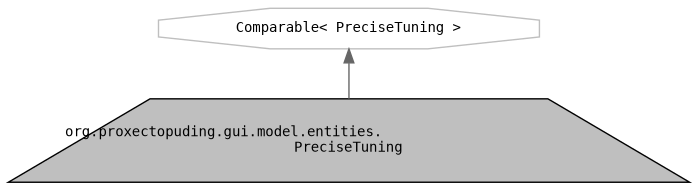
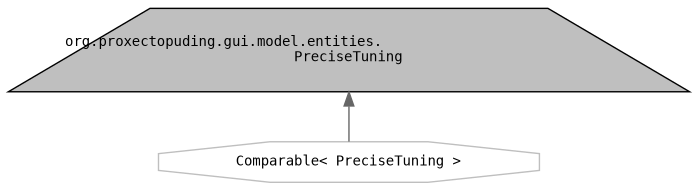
(349, 81) -> (349, 124)
